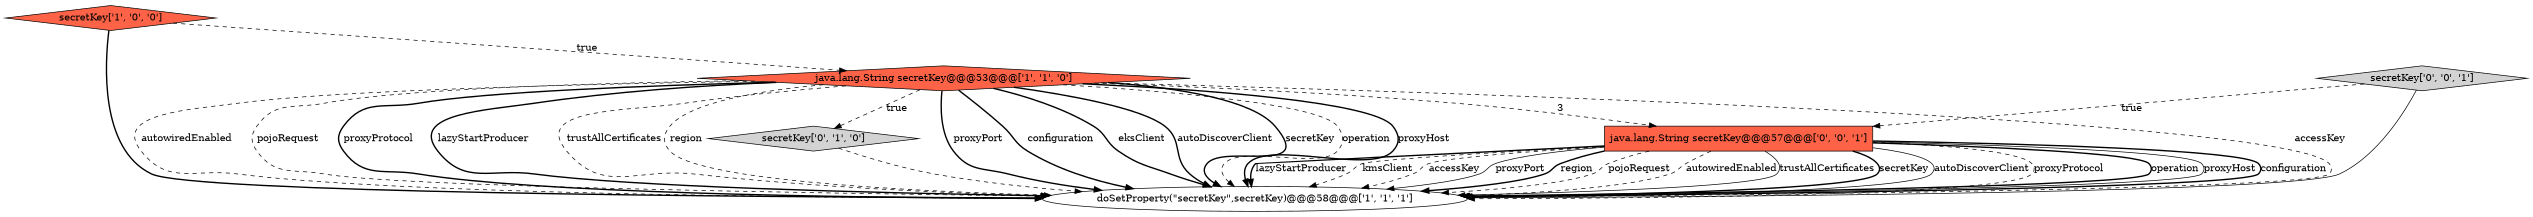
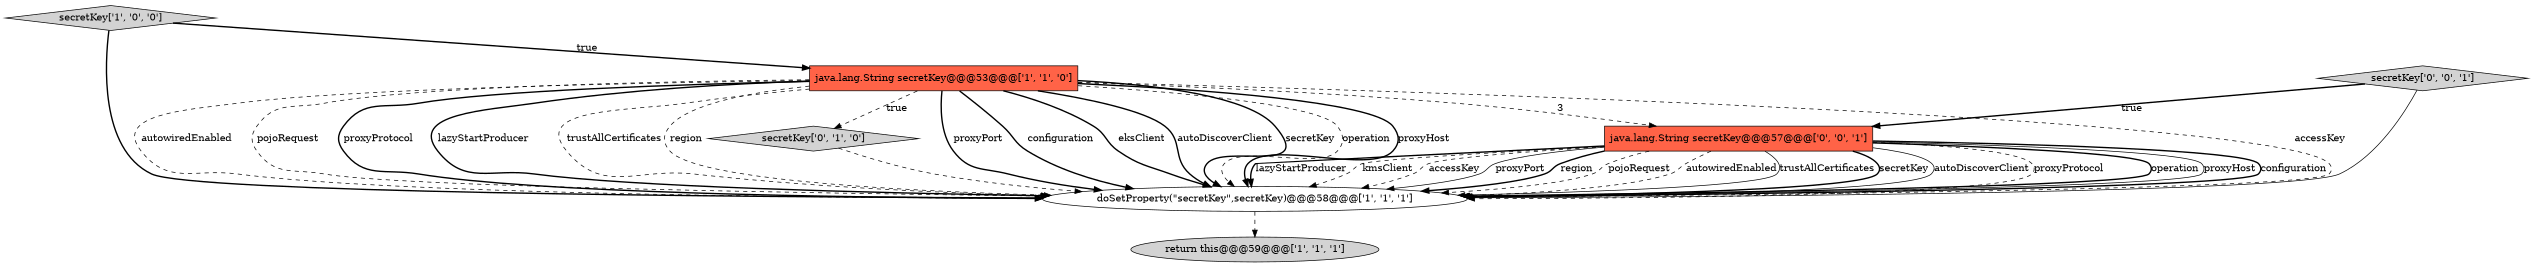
(111, 18) -> (111, 18)
(506, 47) -> (488, 45)
(944, 78) -> (944, 78)
(2122, 105) -> (2122, 105)
none -> (1255, 250)
